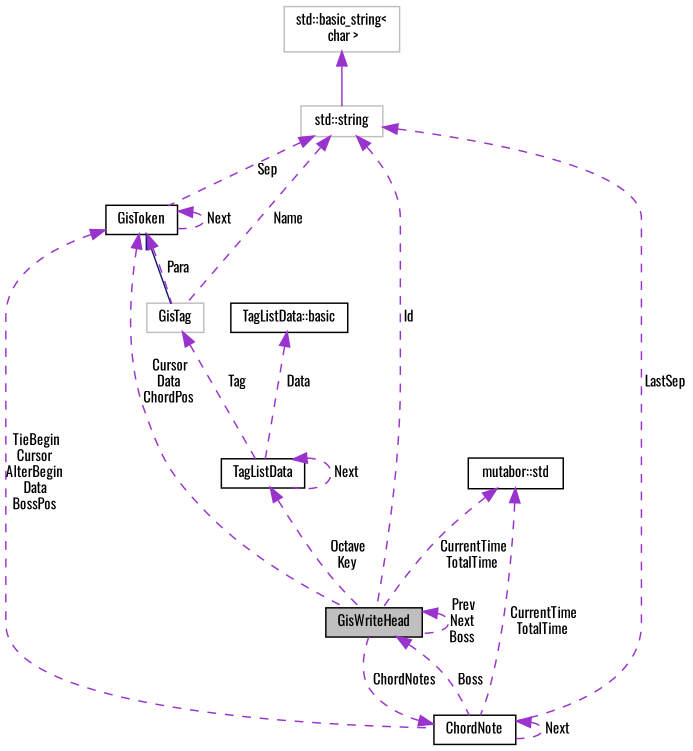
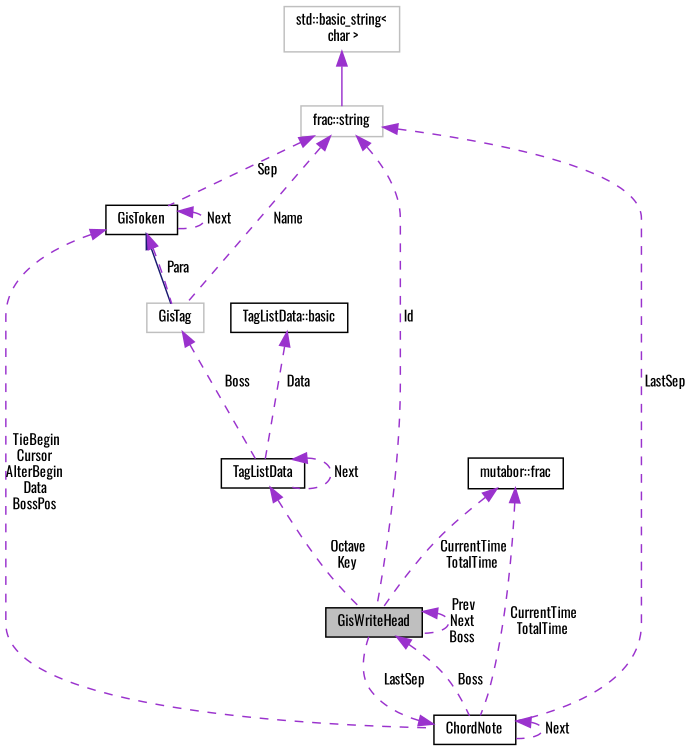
(342, 121) -> (342, 121)
(236, 383) -> (236, 383)
(170, 469) -> none
(516, 473) -> (516, 473)
(403, 681) -> (403, 681)
